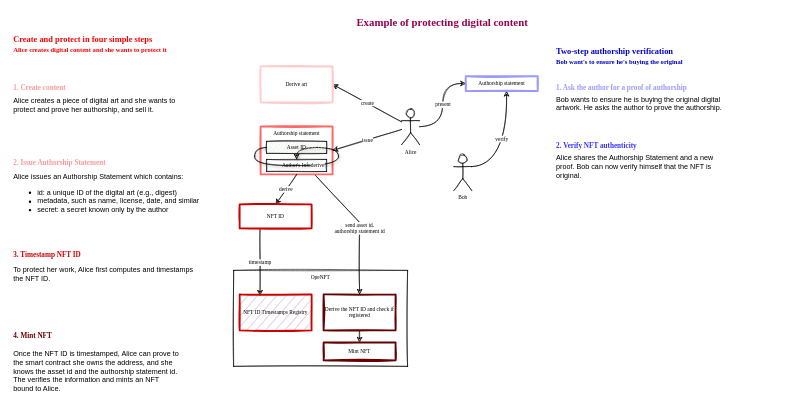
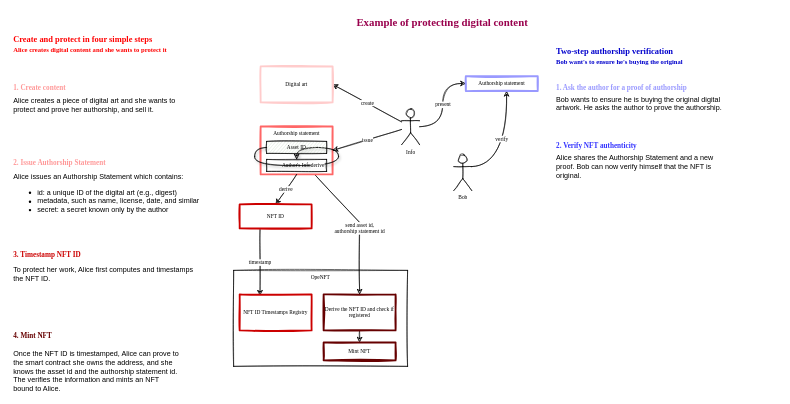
(297, 84) -> (297, 84)
(411, 152) -> (411, 152)
(276, 312) -> (276, 312)
